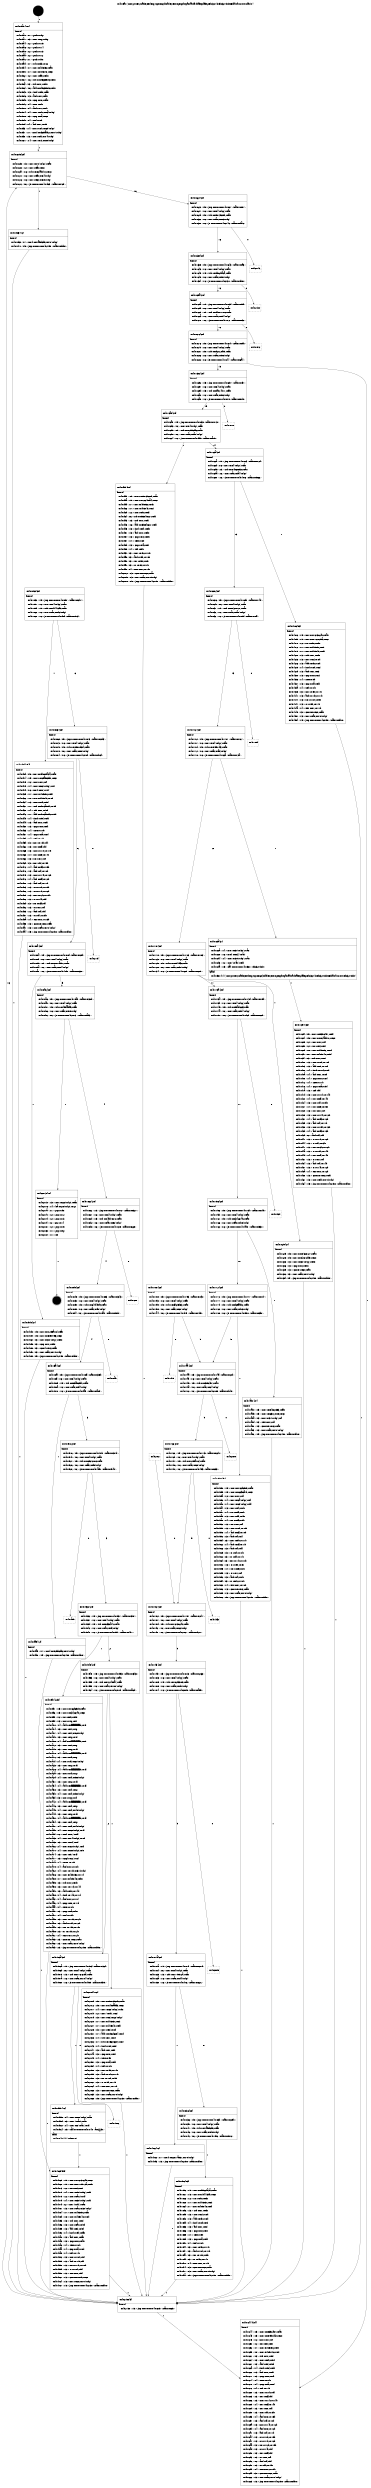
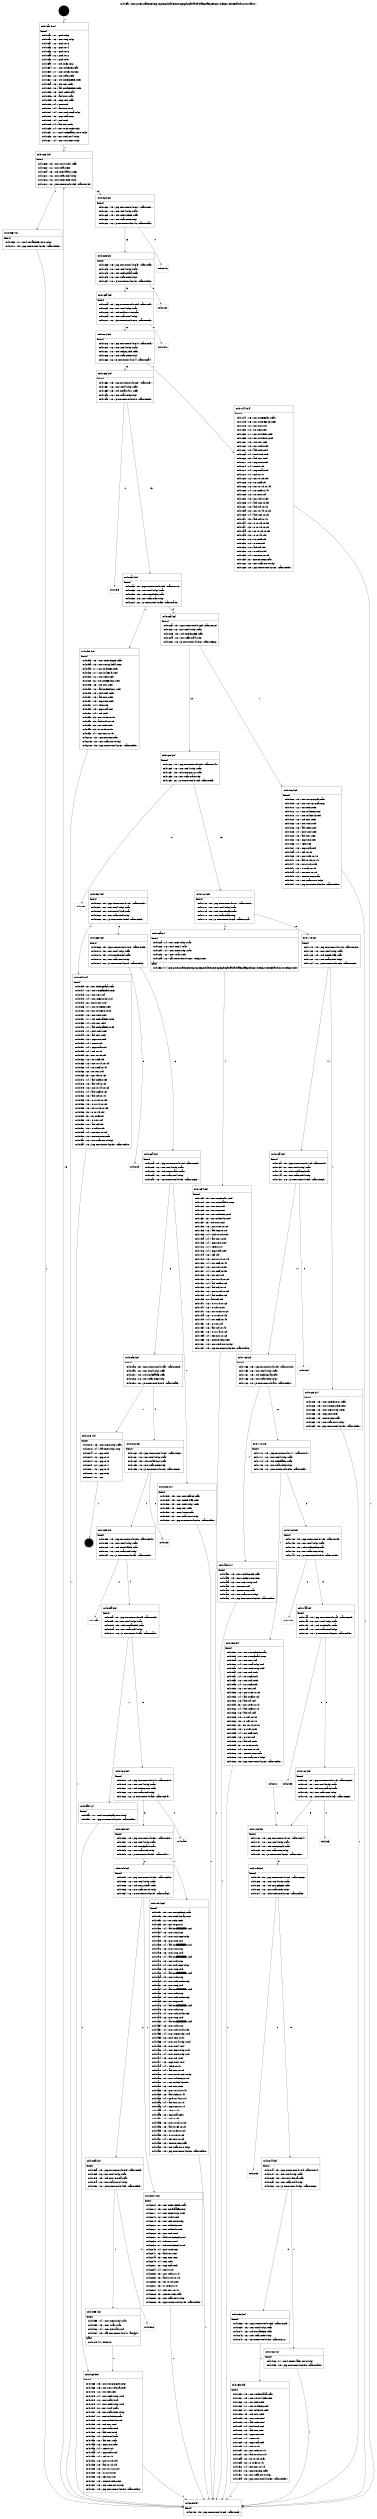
(222, 1339) -> (296, 1499)
(198, 2345) -> (370, 1547)
